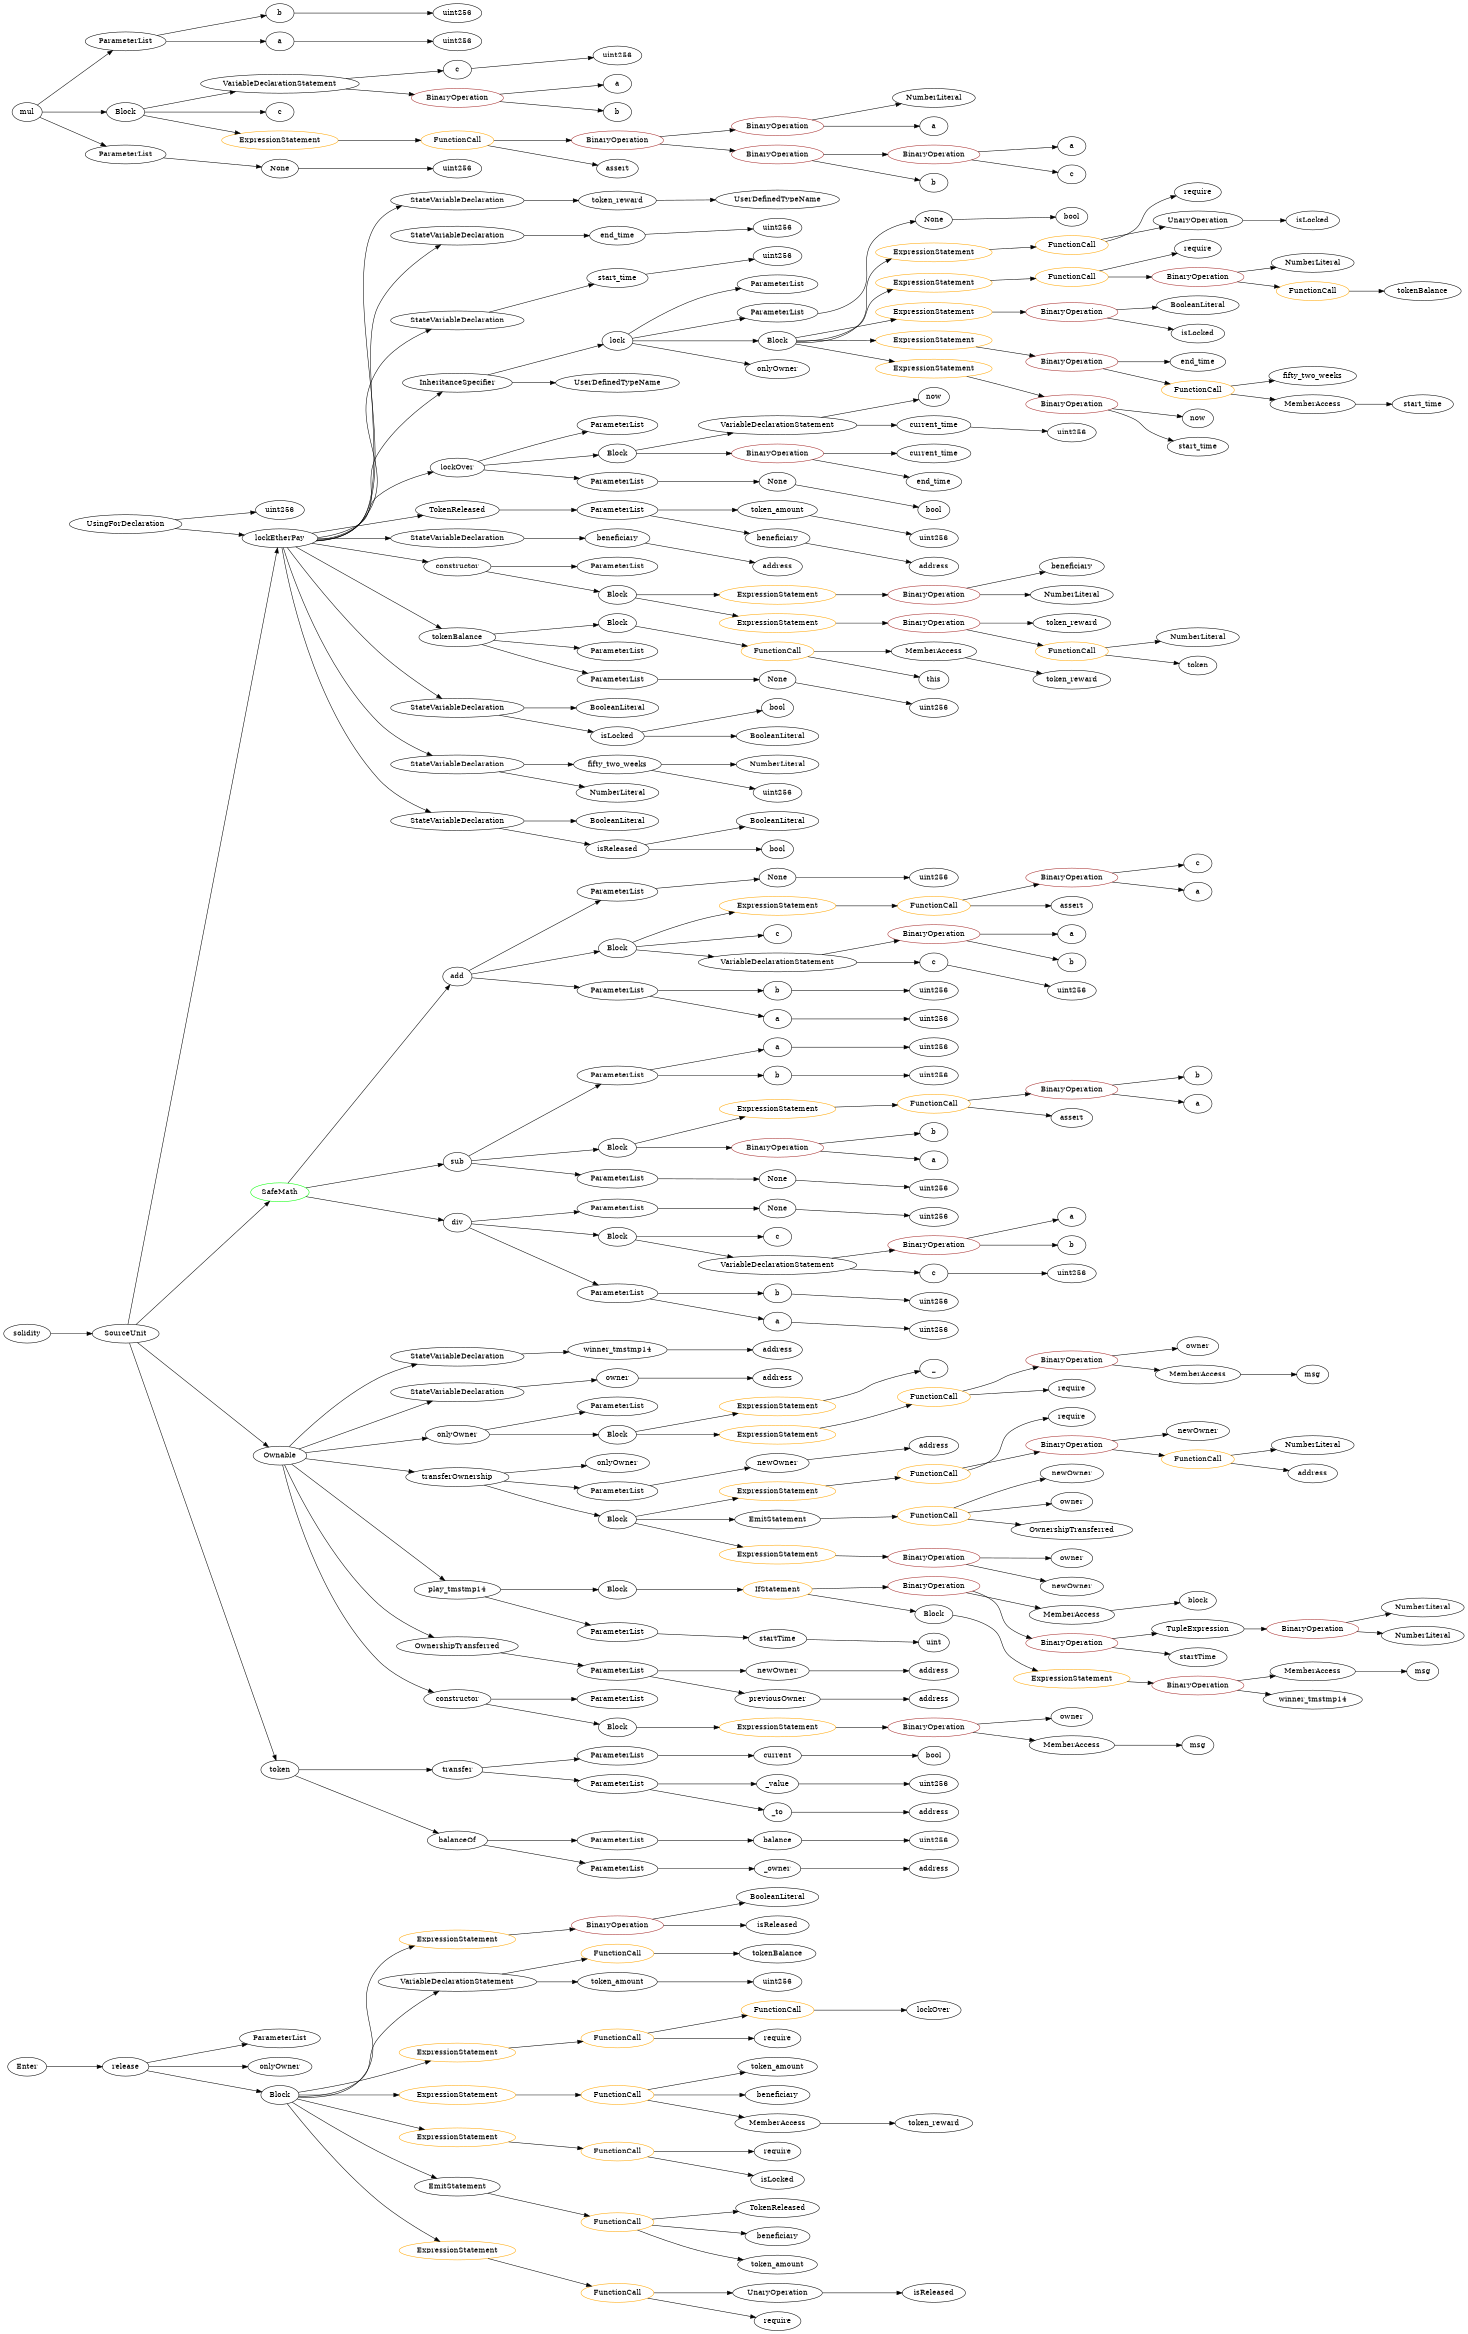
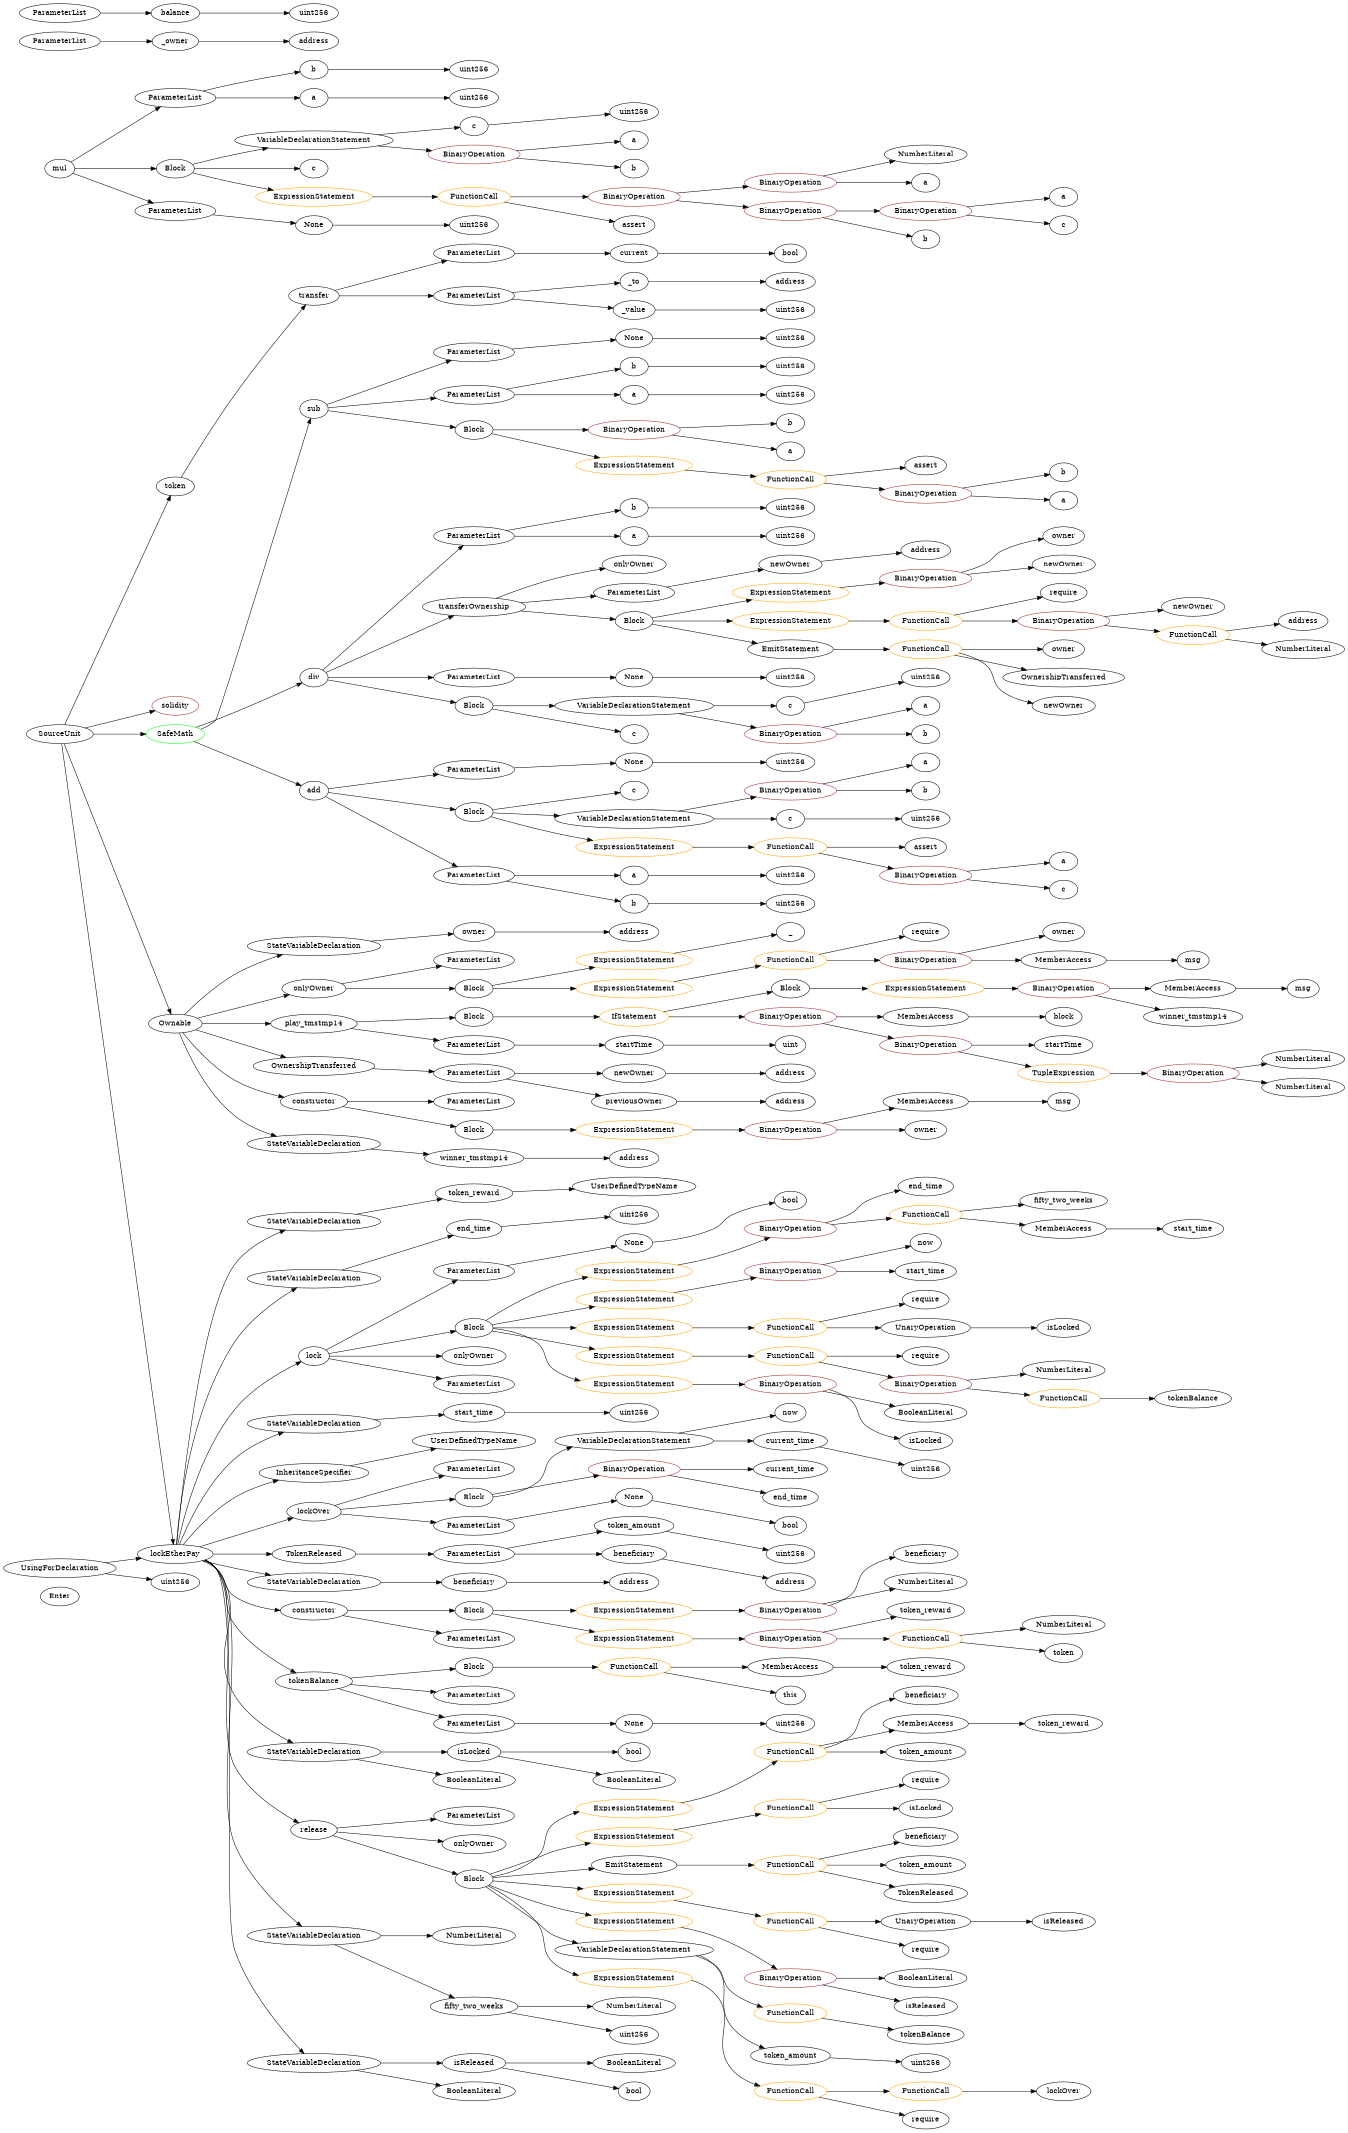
(543, 360) -> (215, 1439)
(27, 1334) -> (175, 706)
(69, 1334) -> (118, 720)
(357, 1465) -> (387, 645)
(1198, 1629) -> (1064, 1073)
(457, 1840) -> none
(72, 2067) -> (235, 1766)
